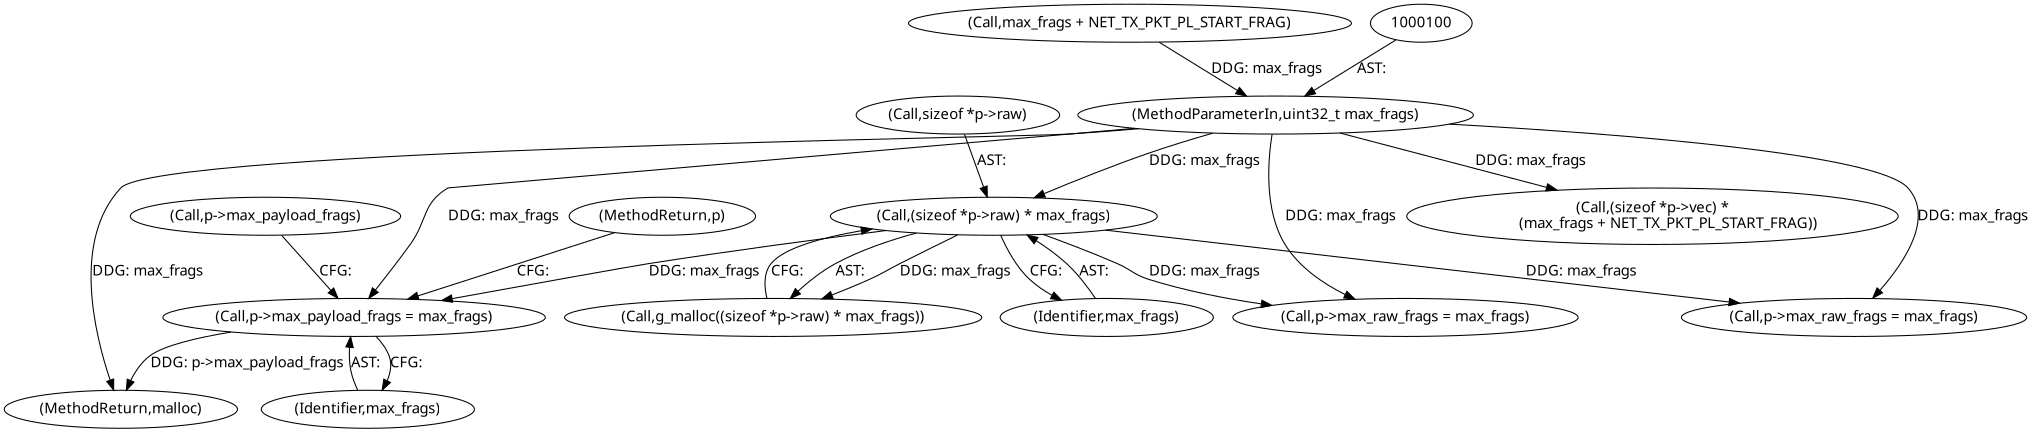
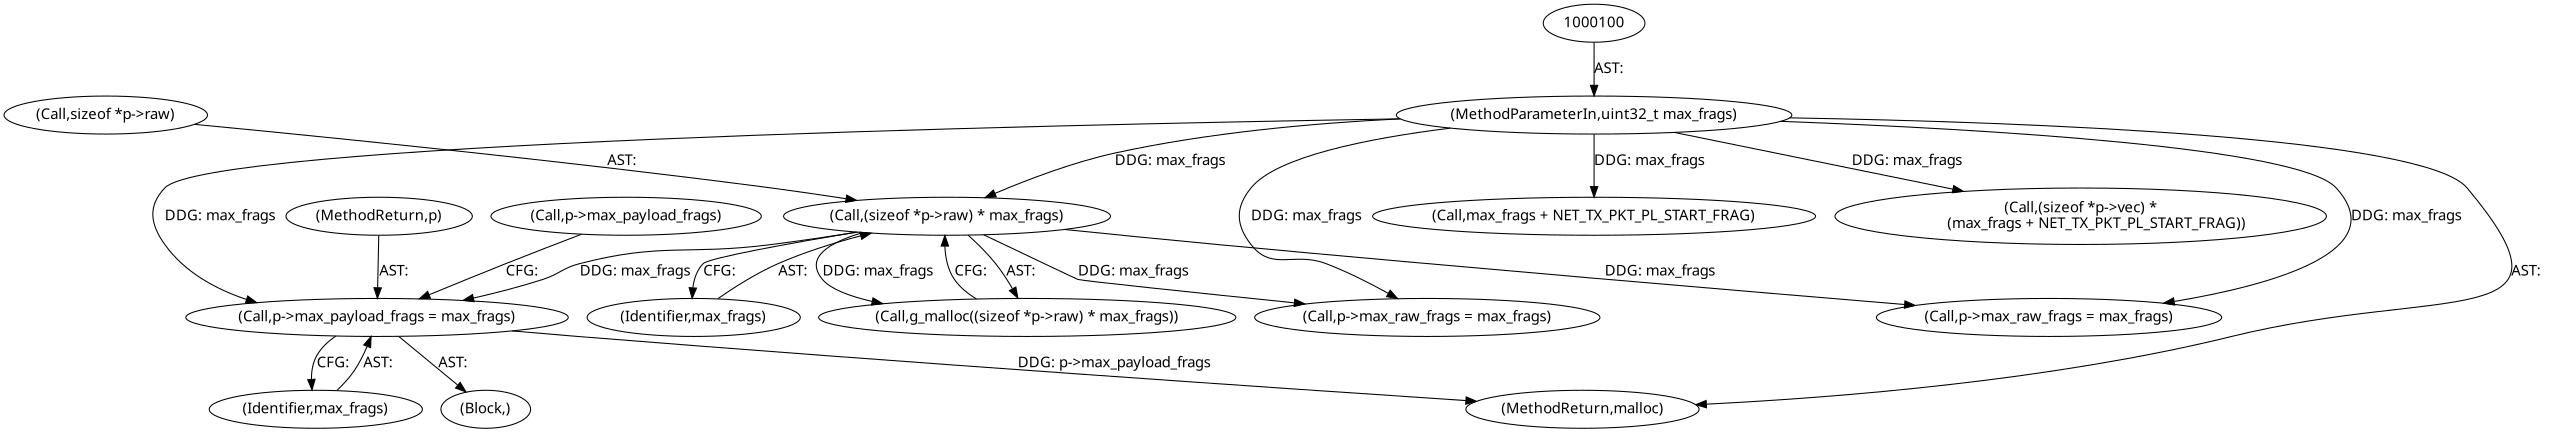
(1198, 66) -> (1594, 160)
(148, 272) -> (2528, 272)
(535, 272) -> (396, 272)
none -> (486, 409)
